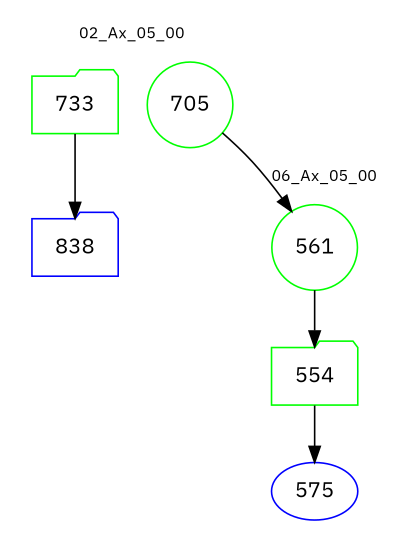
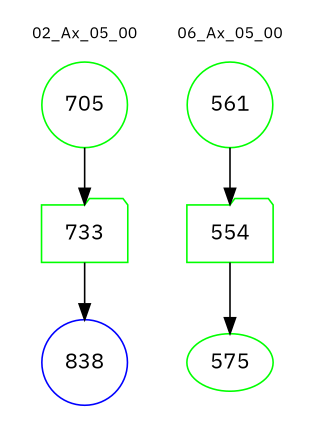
(269, 181) -> (85, 168)
(75, 247) -> (85, 362)
(315, 491) -> (230, 362)
